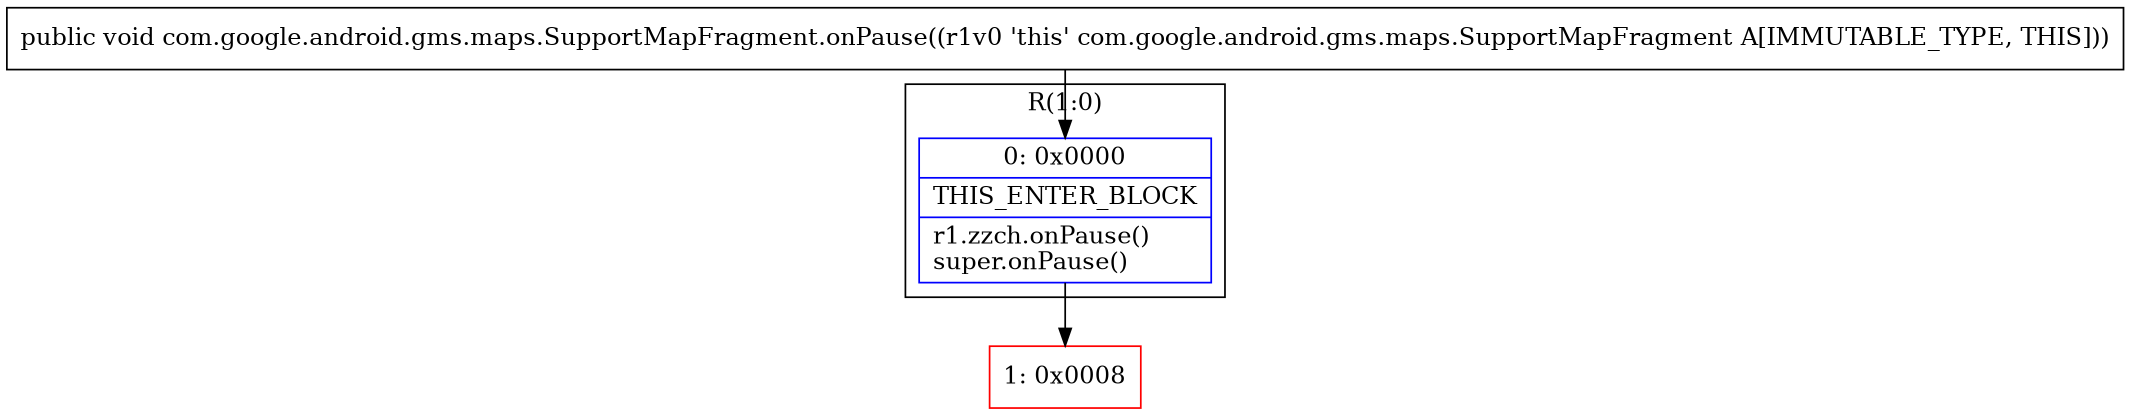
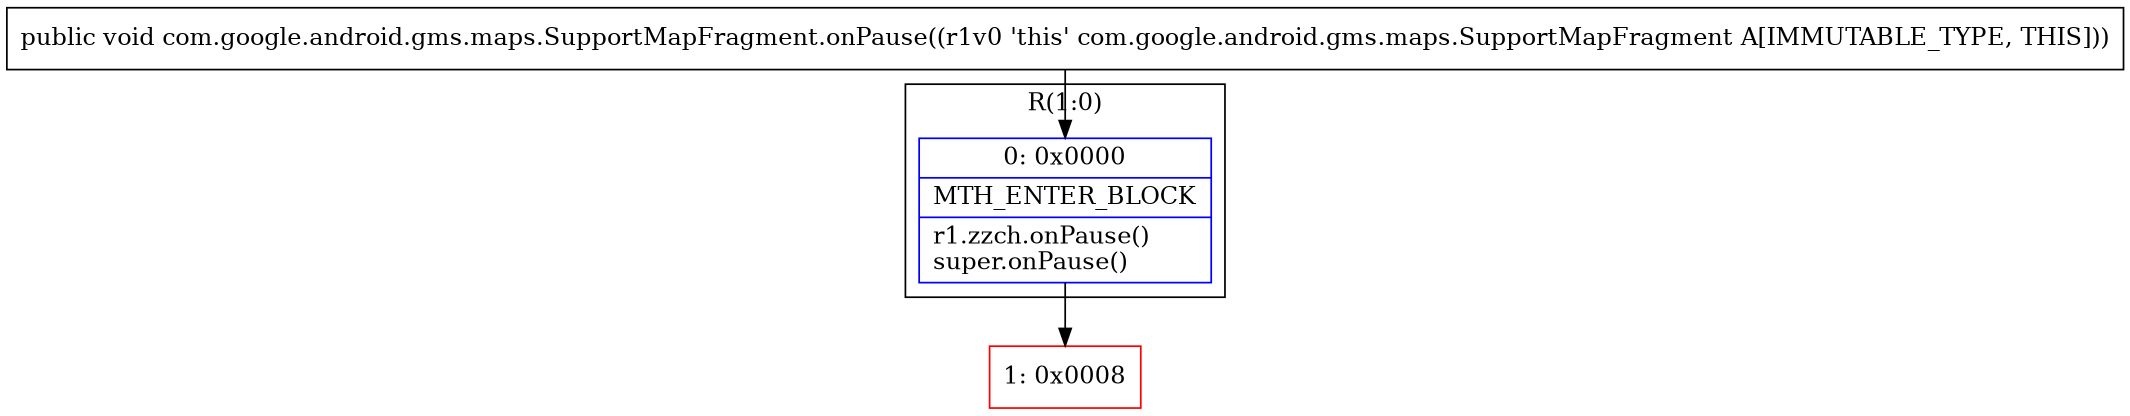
(1065, 197) -> (1065, 197)
